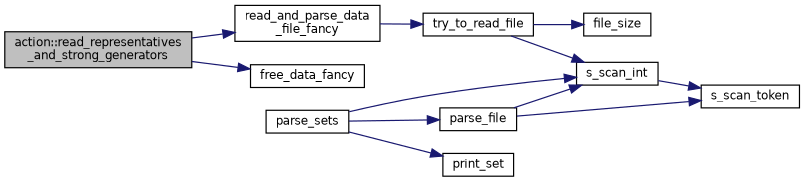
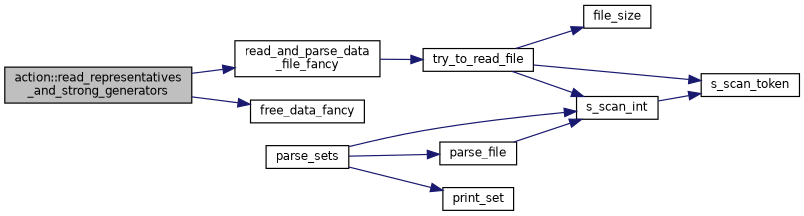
(603, 109) -> (611, 72)
